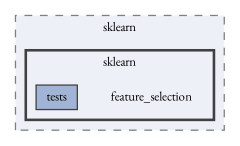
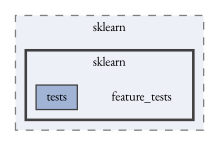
(152, 97) -> (142, 97)
